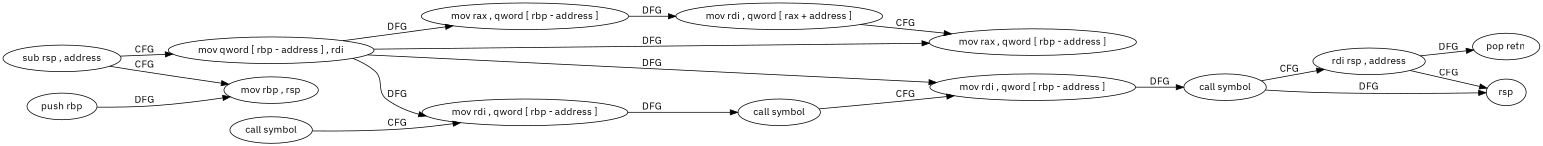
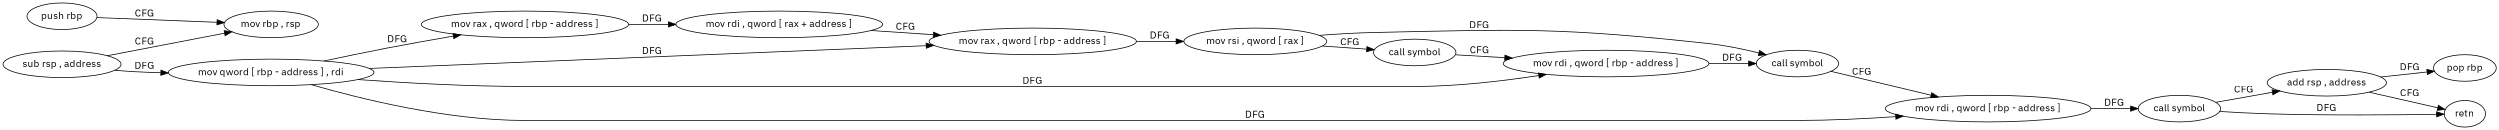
none -> (1255, 41)
(1506, 47) -> (2465, 68)
(145, 50) -> (145, 66)
(1369, 61) -> (2327, 83)
(1506, 92) -> (2465, 114)
(145, 100) -> (145, 14)
